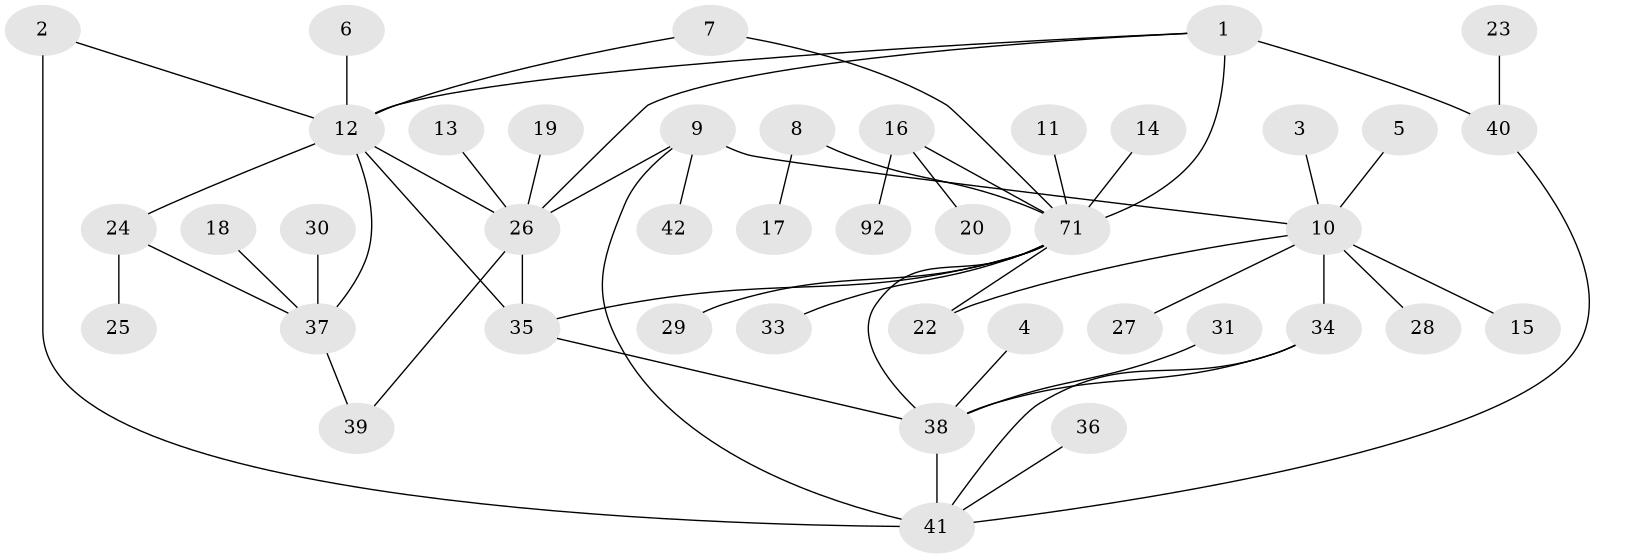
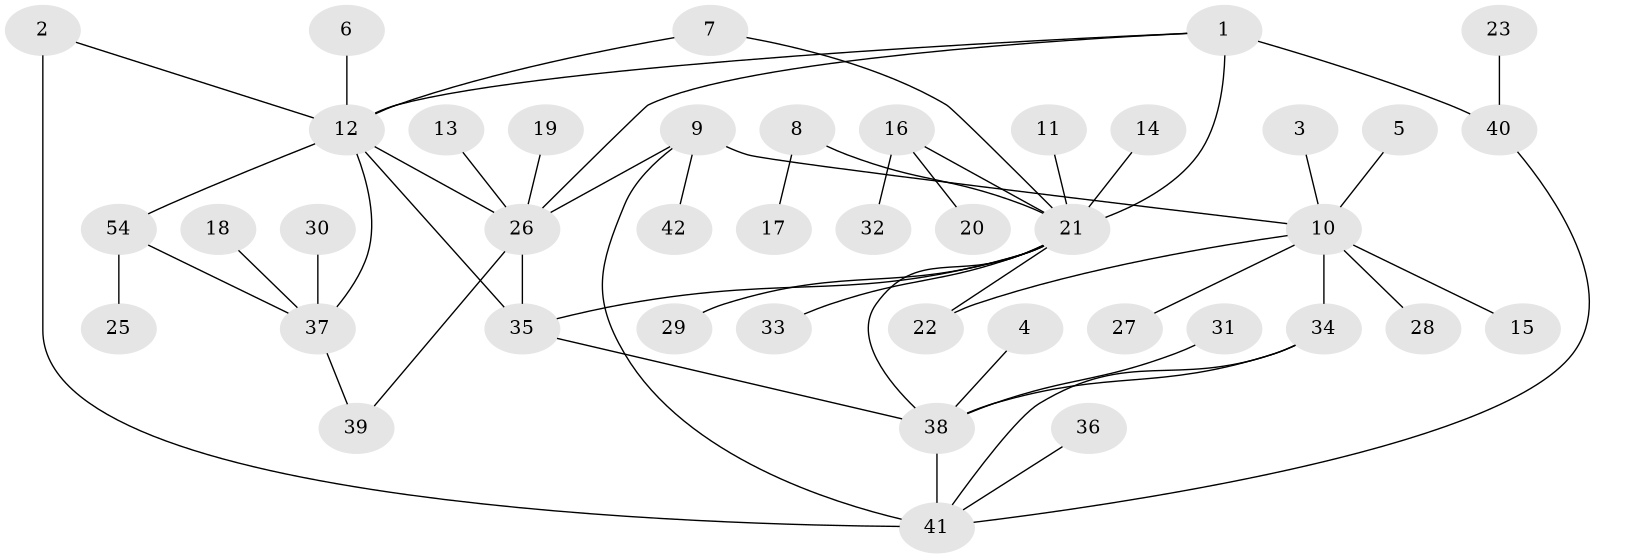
(119, 229) -> (119, 229)
(873, 229) -> (873, 229)
(1072, 229) -> (1072, 229)
